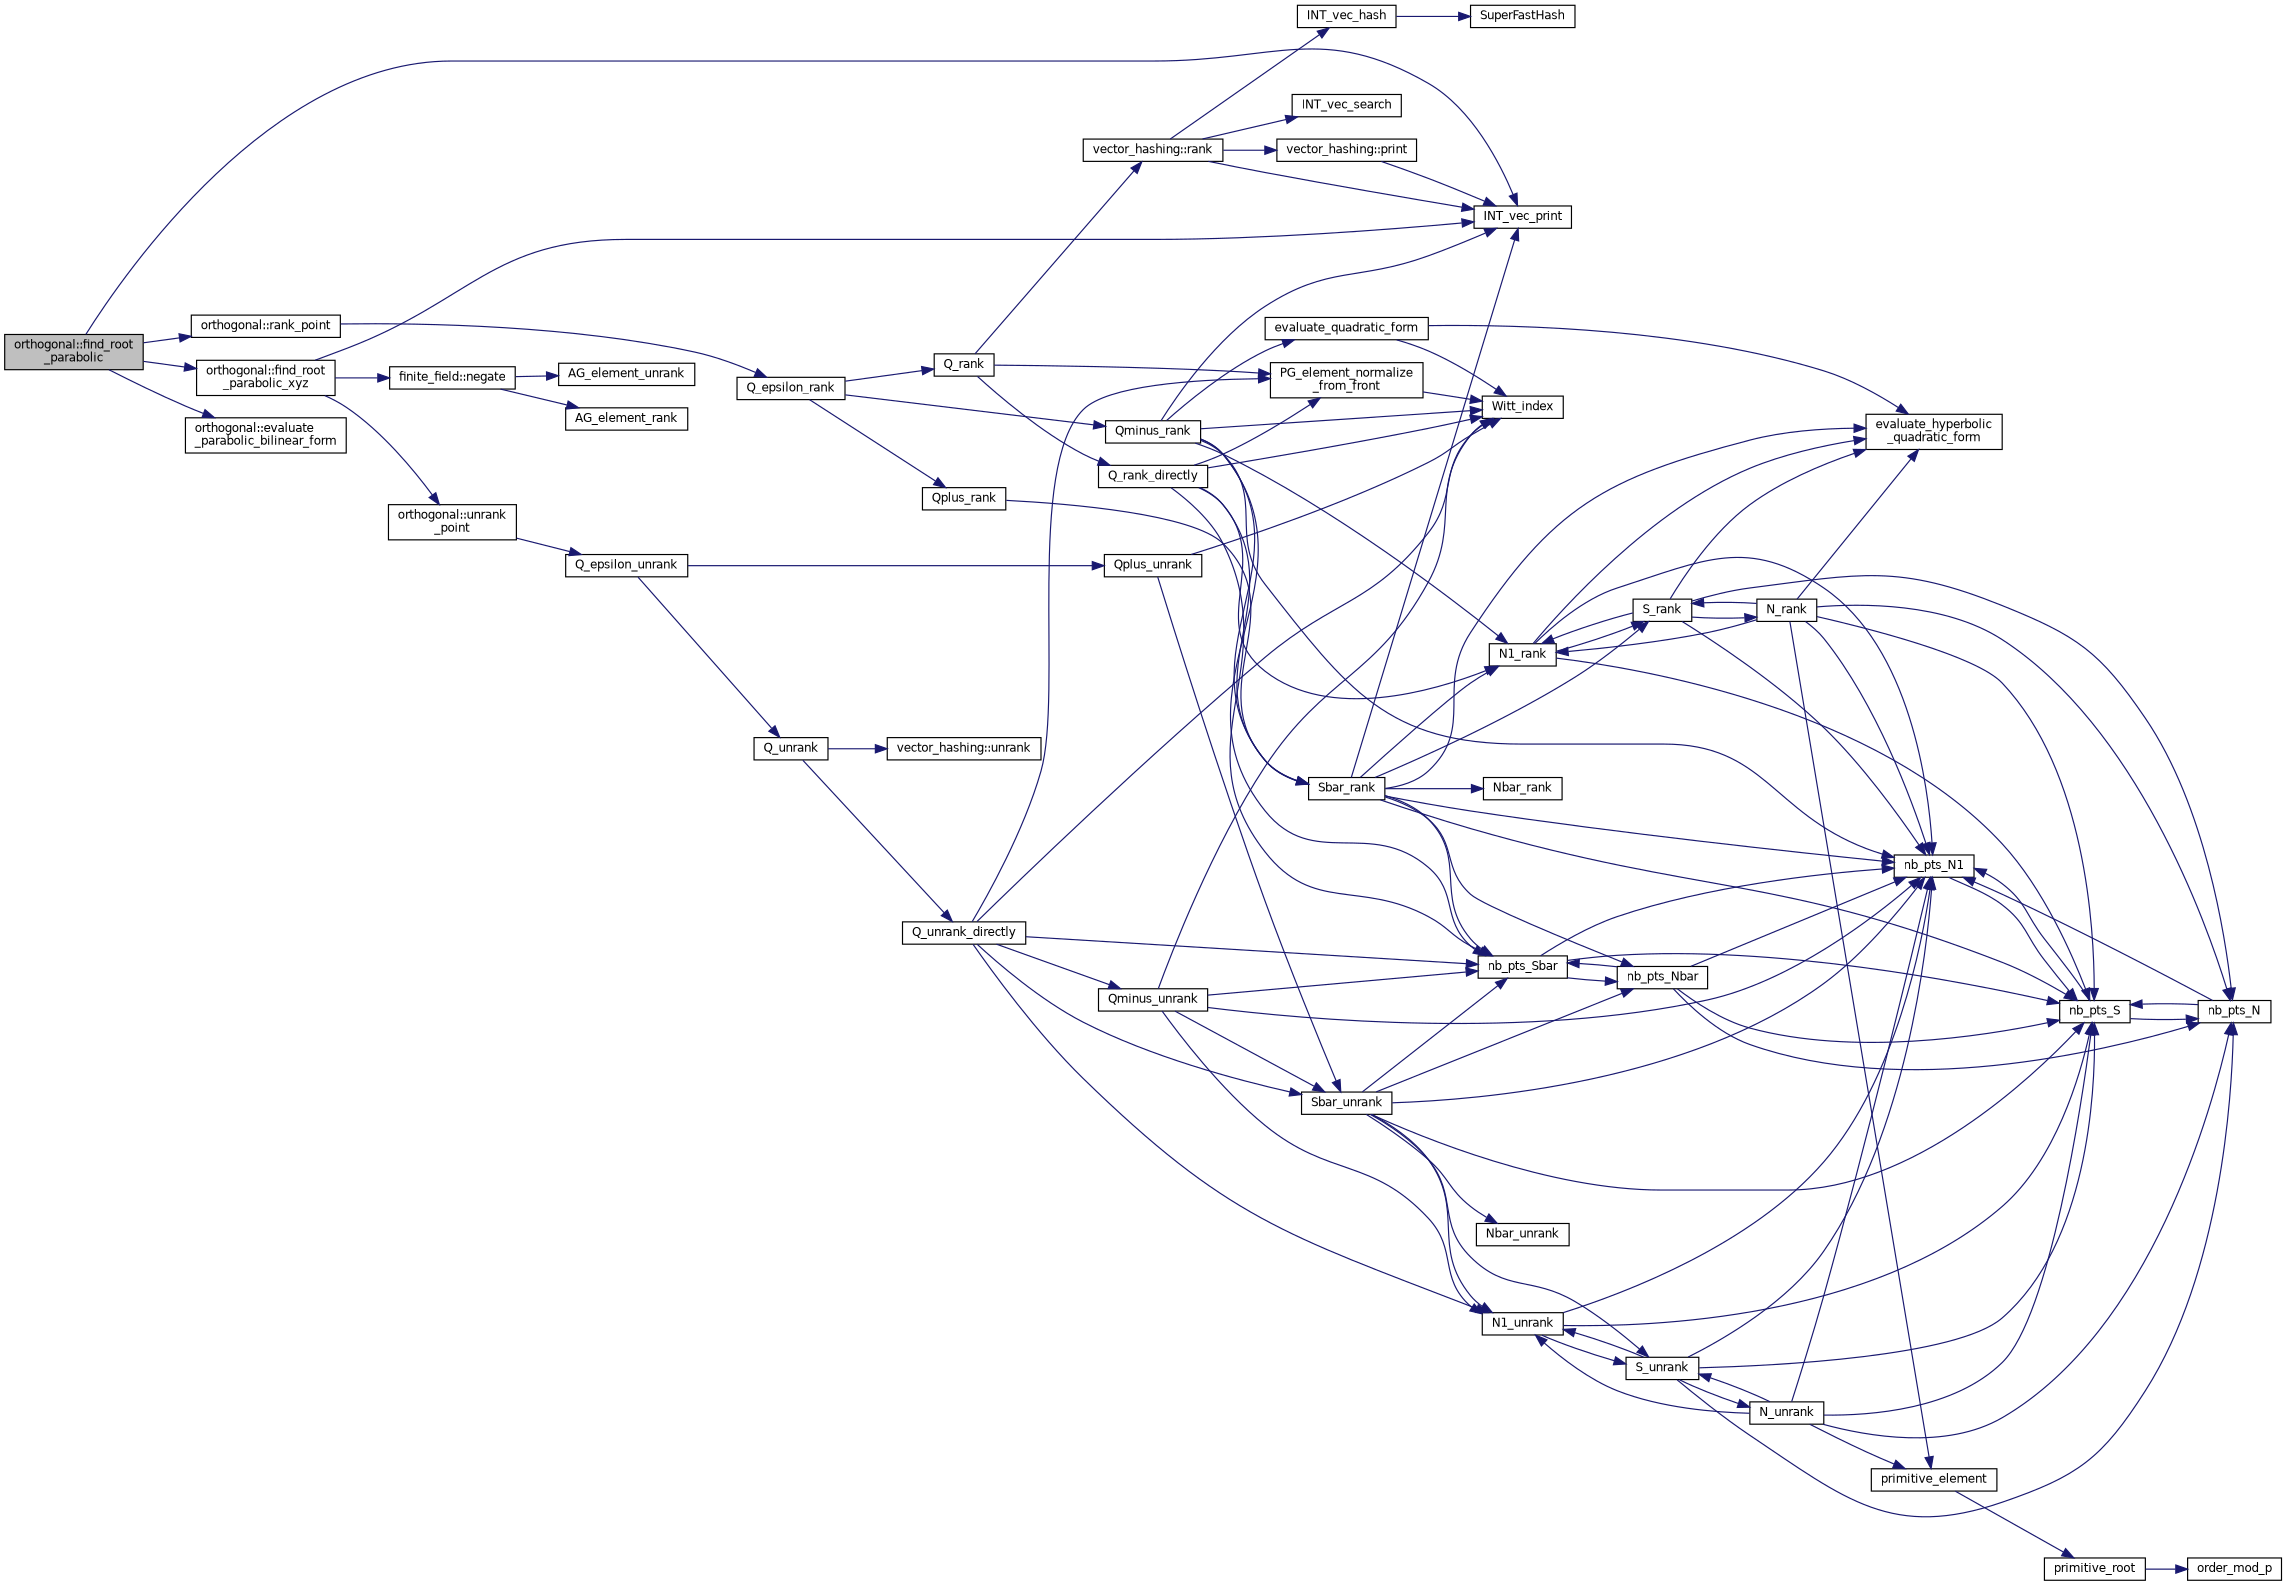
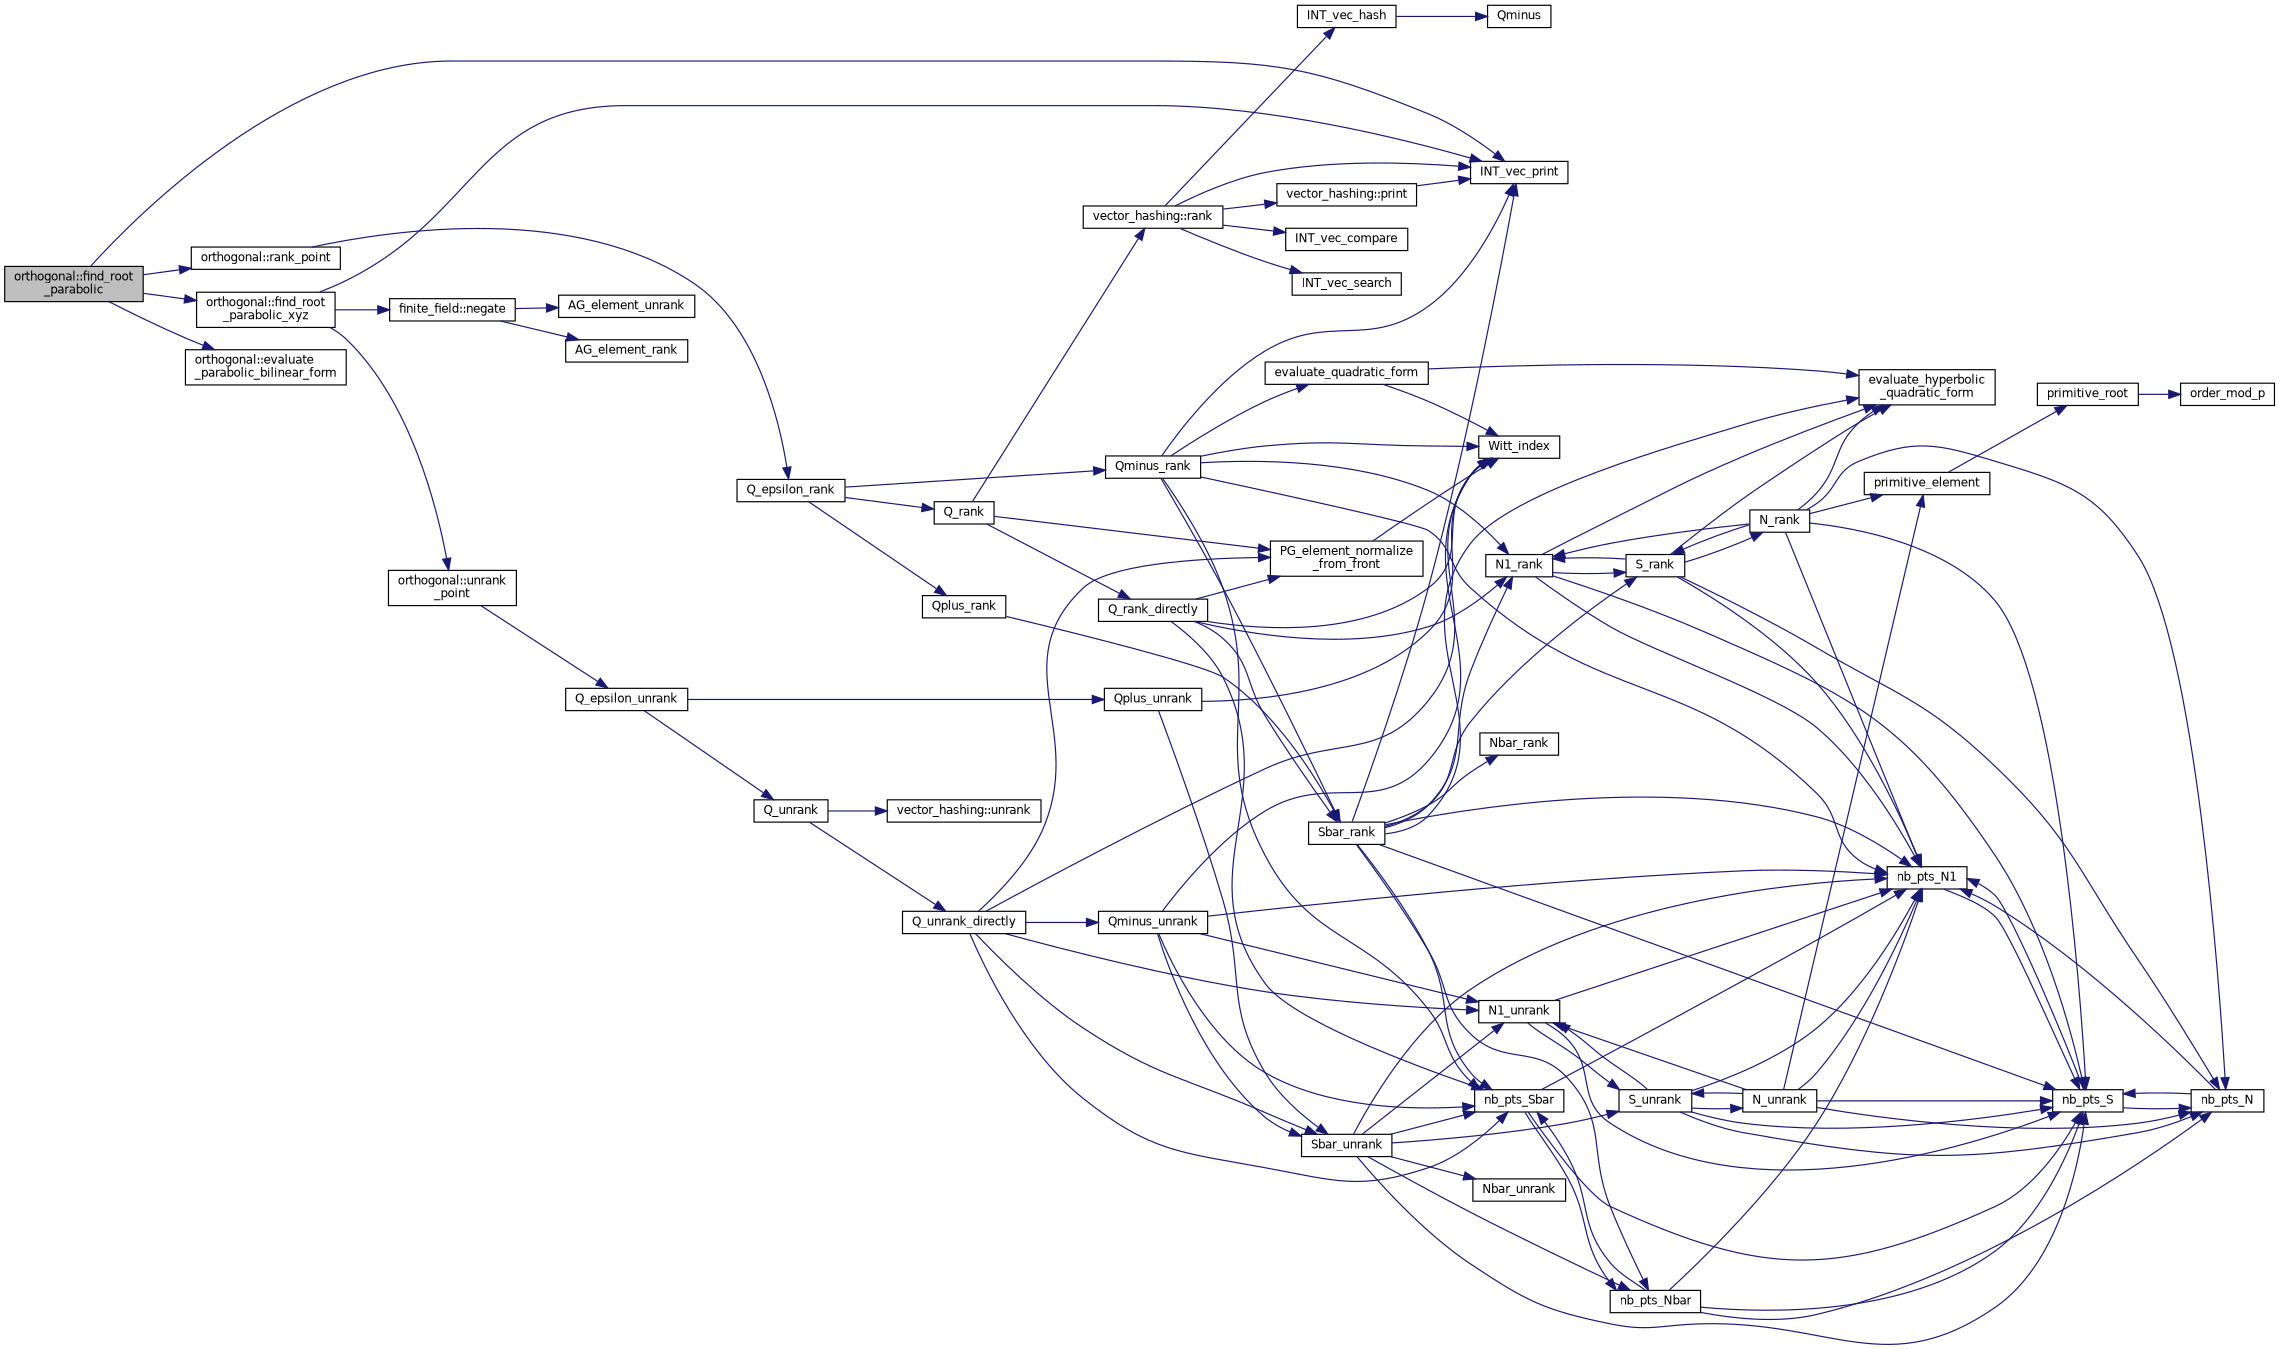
(1523, 16) -> (1519, 16)
none -> (1347, 239)
